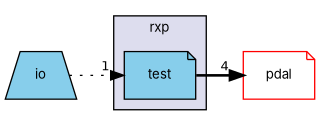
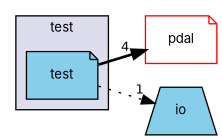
(160, 28) -> (62, 28)
(90, 75) -> (120, 93)
